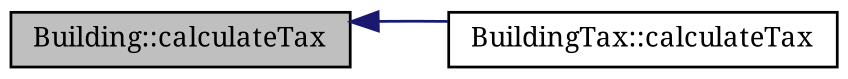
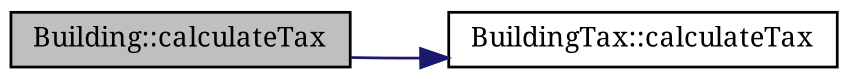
(413, 21) -> (386, 58)
